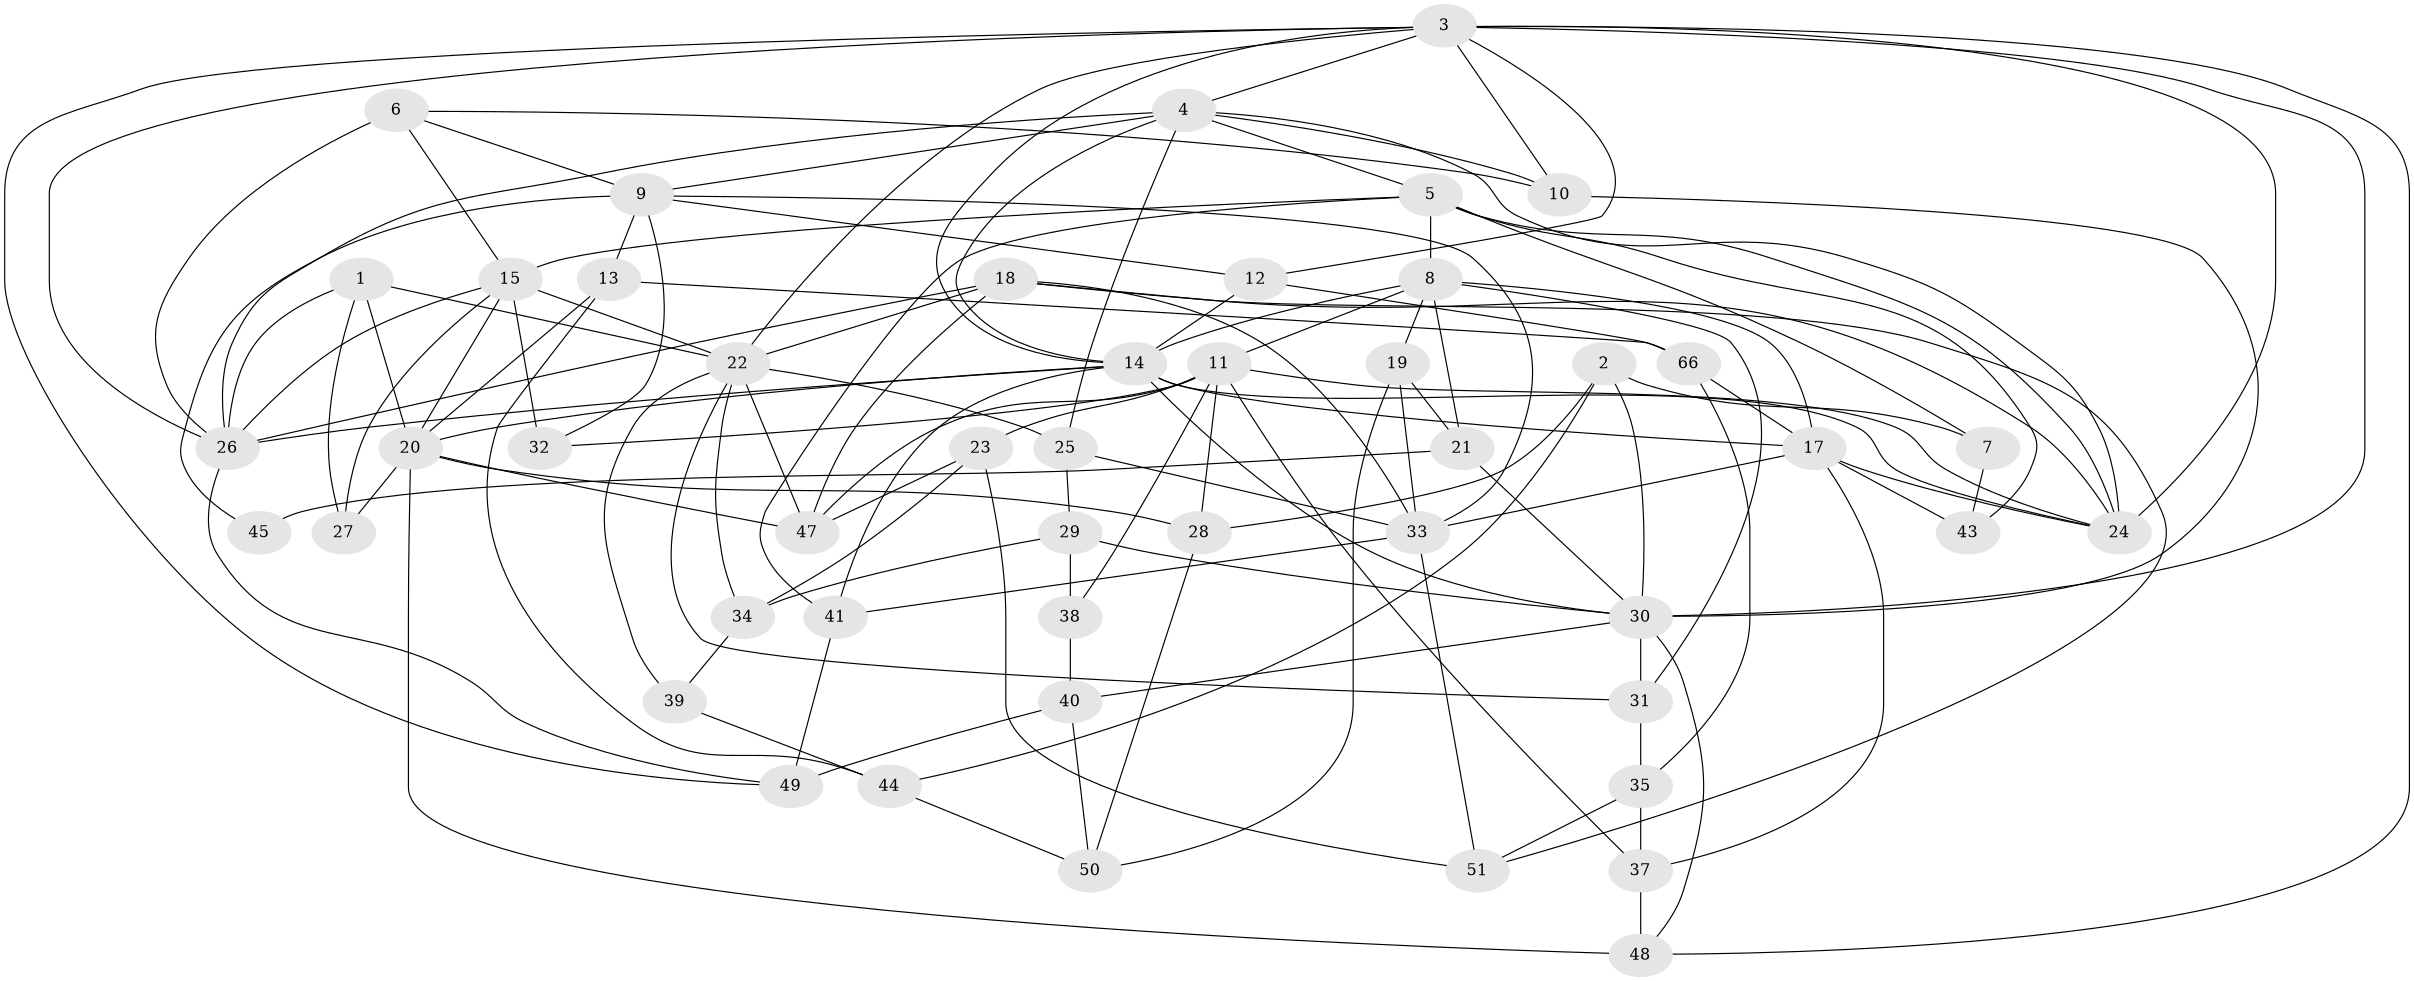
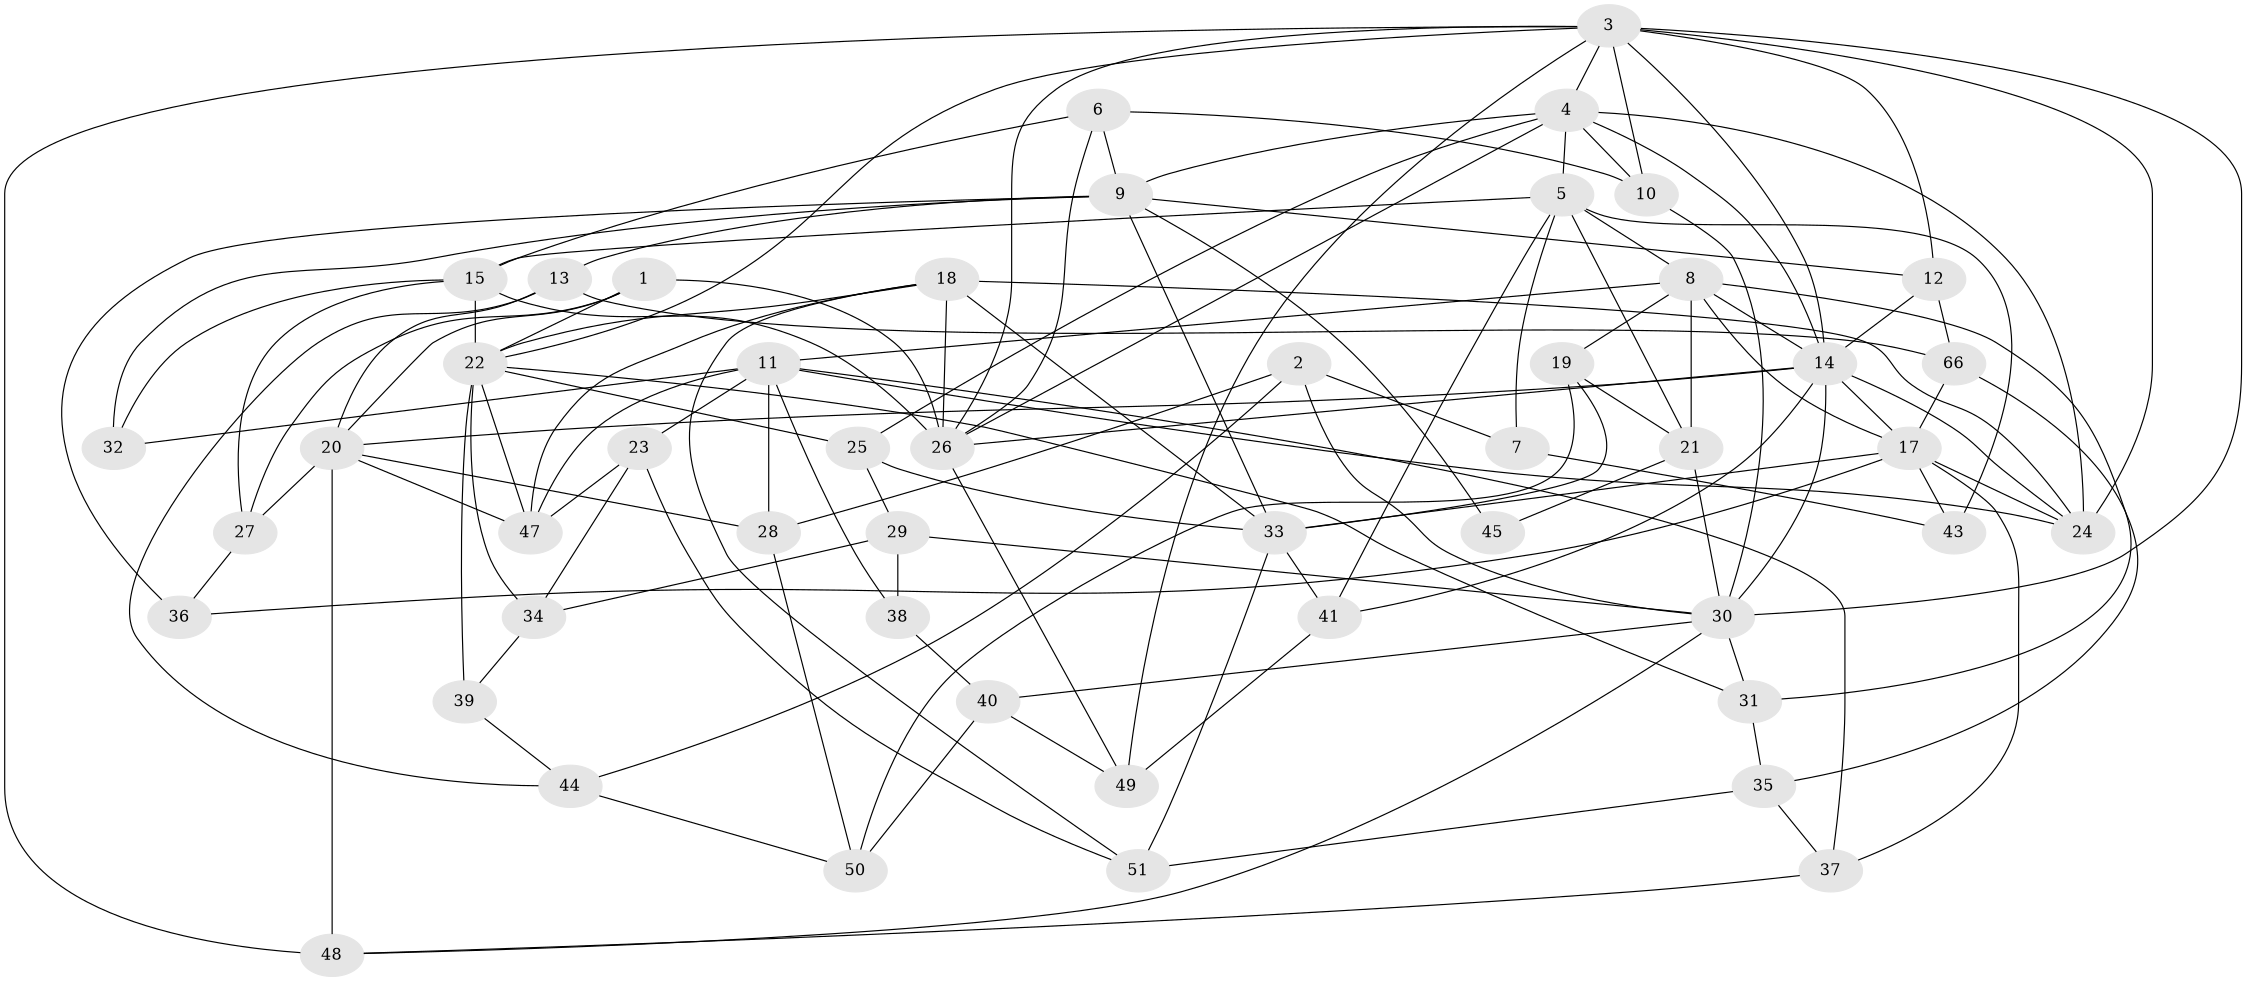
(1830, 277) -> (1616, 300)
(461, 364) -> none
none -> (180, 617)
